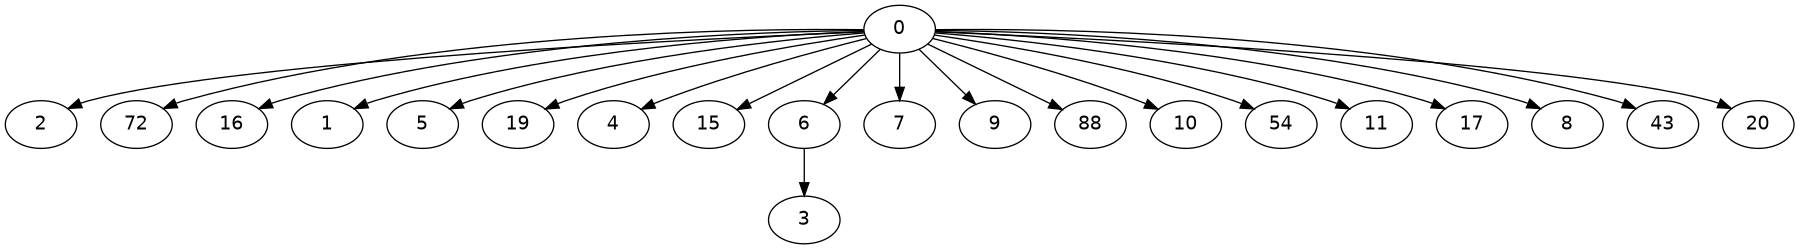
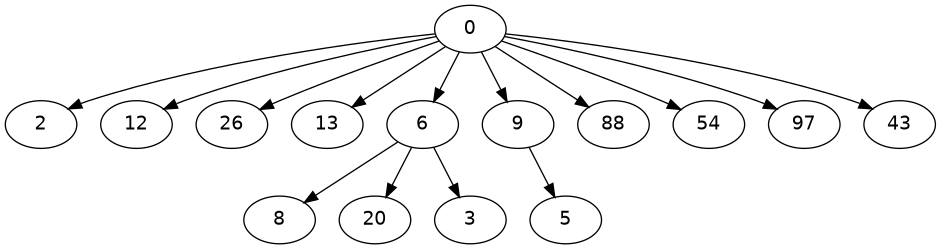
(1328, 54) -> (402, 166)
(661, 58) -> (539, 166)
(1352, 64) -> (357, 169)
(136, 125) -> (136, 125)
(232, 125) -> (232, 125)
(327, 125) -> none
(518, 125) -> (327, 125)
(613, 125) -> none
(709, 125) -> none
(900, 125) -> none
(1186, 125) -> none
(1377, 125) -> none
(1472, 125) -> (804, 125)
